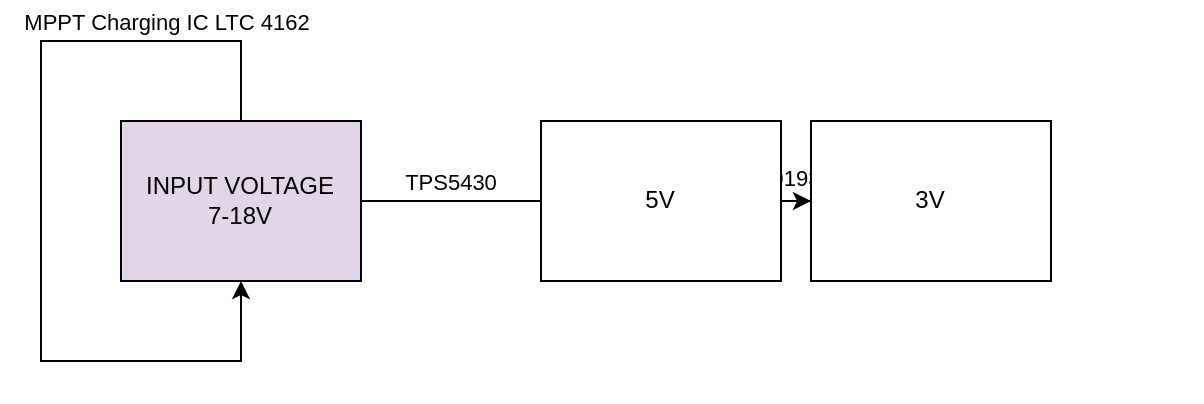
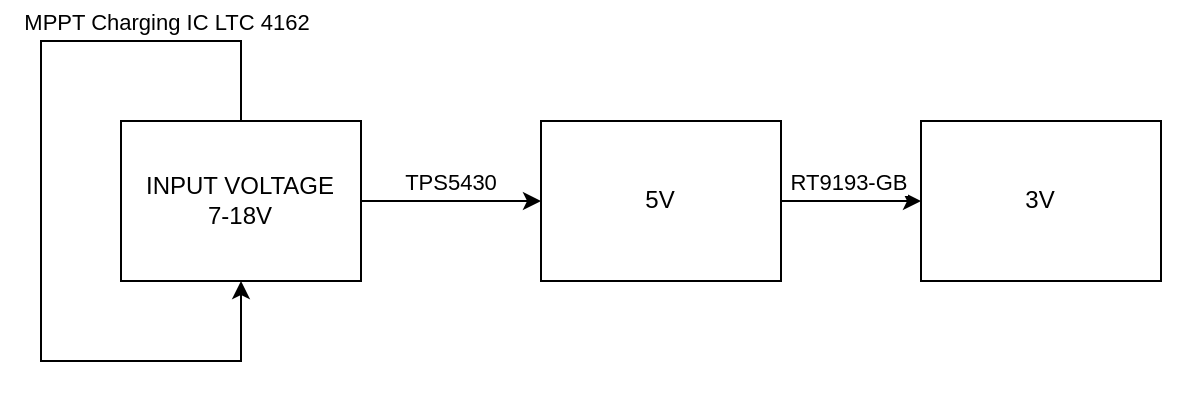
(241, 201) -> (241, 201)
(531, 201) -> (526, 201)
(931, 201) -> (1041, 201)
